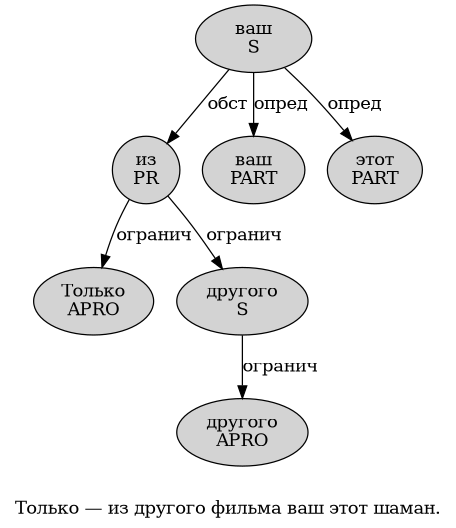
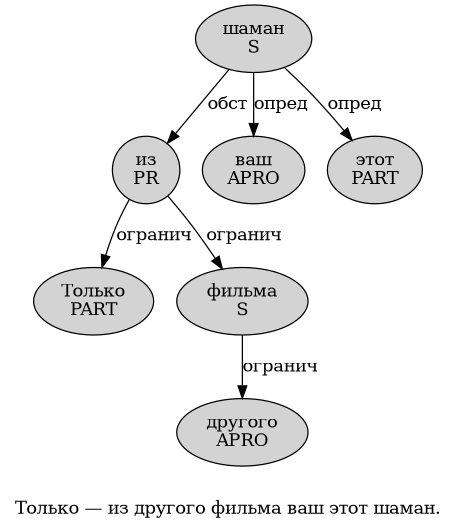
(254, 39) -> (254, 39)
(254, 170) -> (254, 170)
(94, 301) -> (94, 301)
(242, 301) -> (242, 301)
